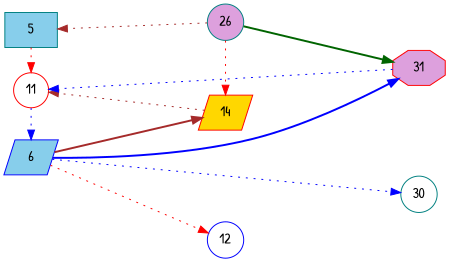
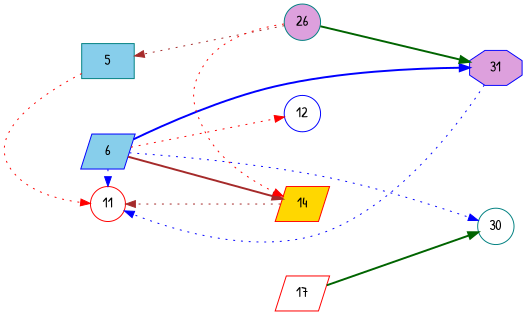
(419, 68) -> (496, 68)
(31, 119) -> (108, 173)
none -> (302, 293)
